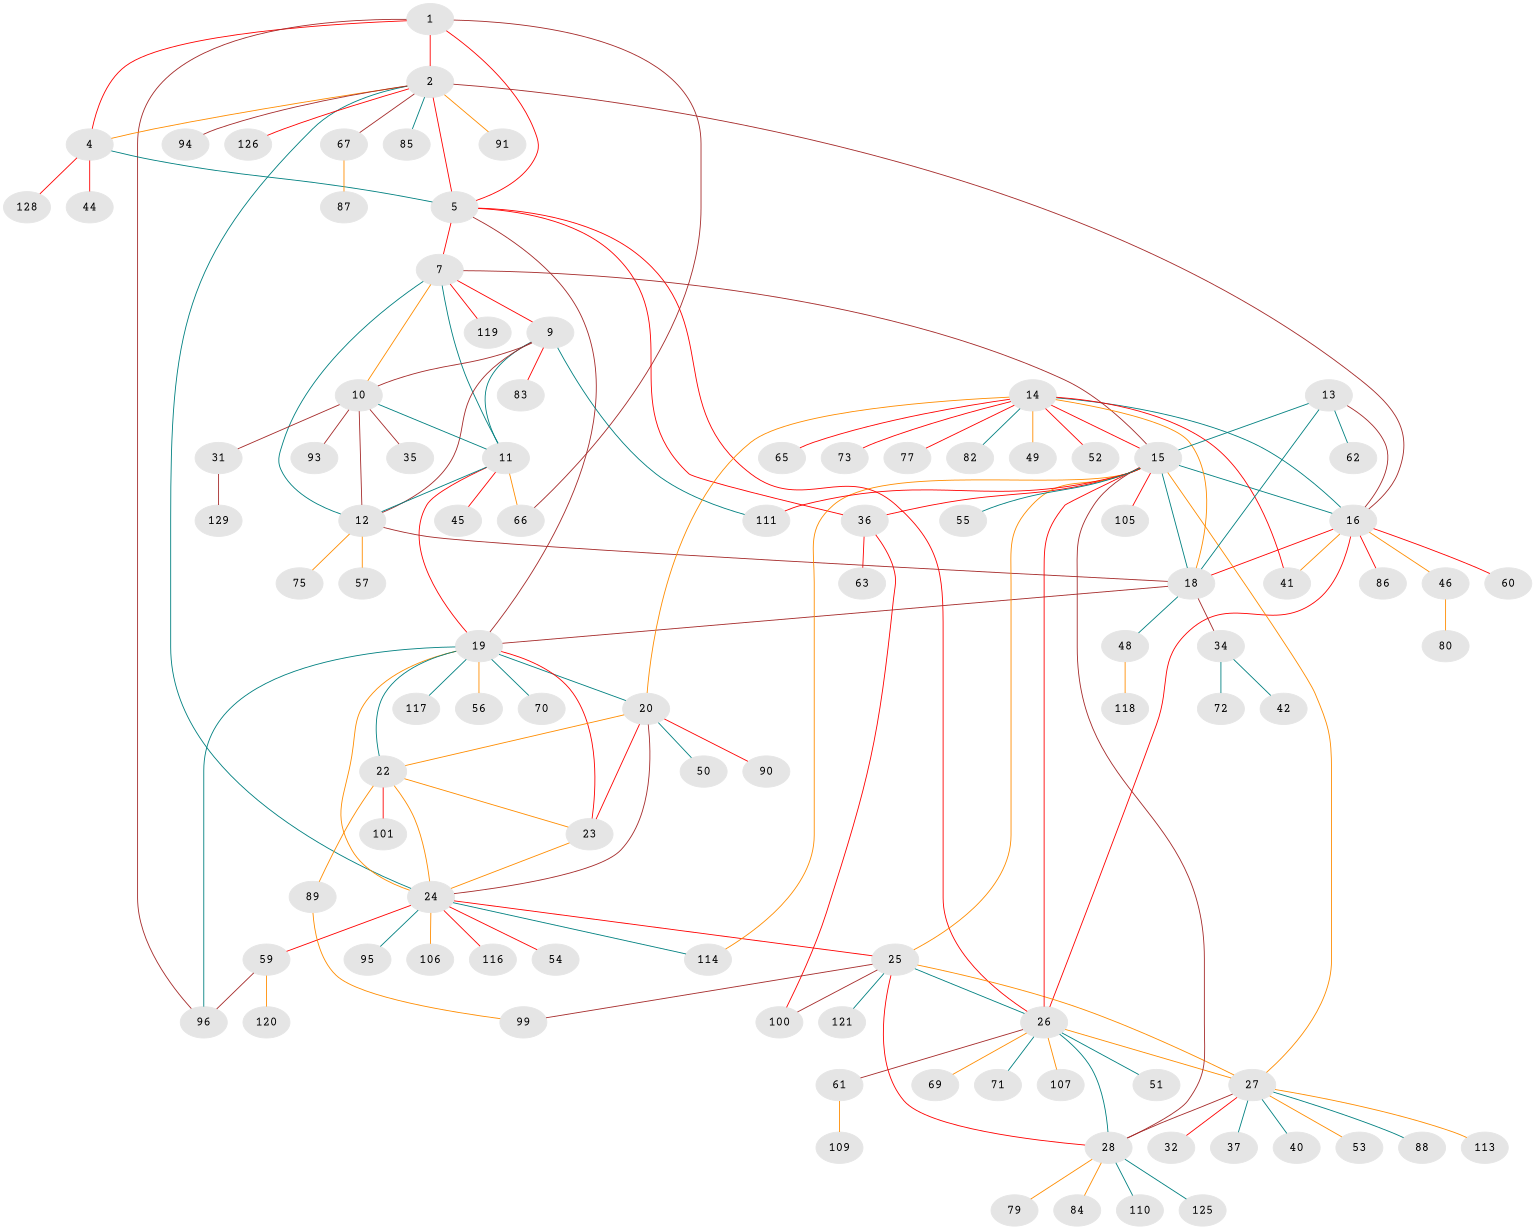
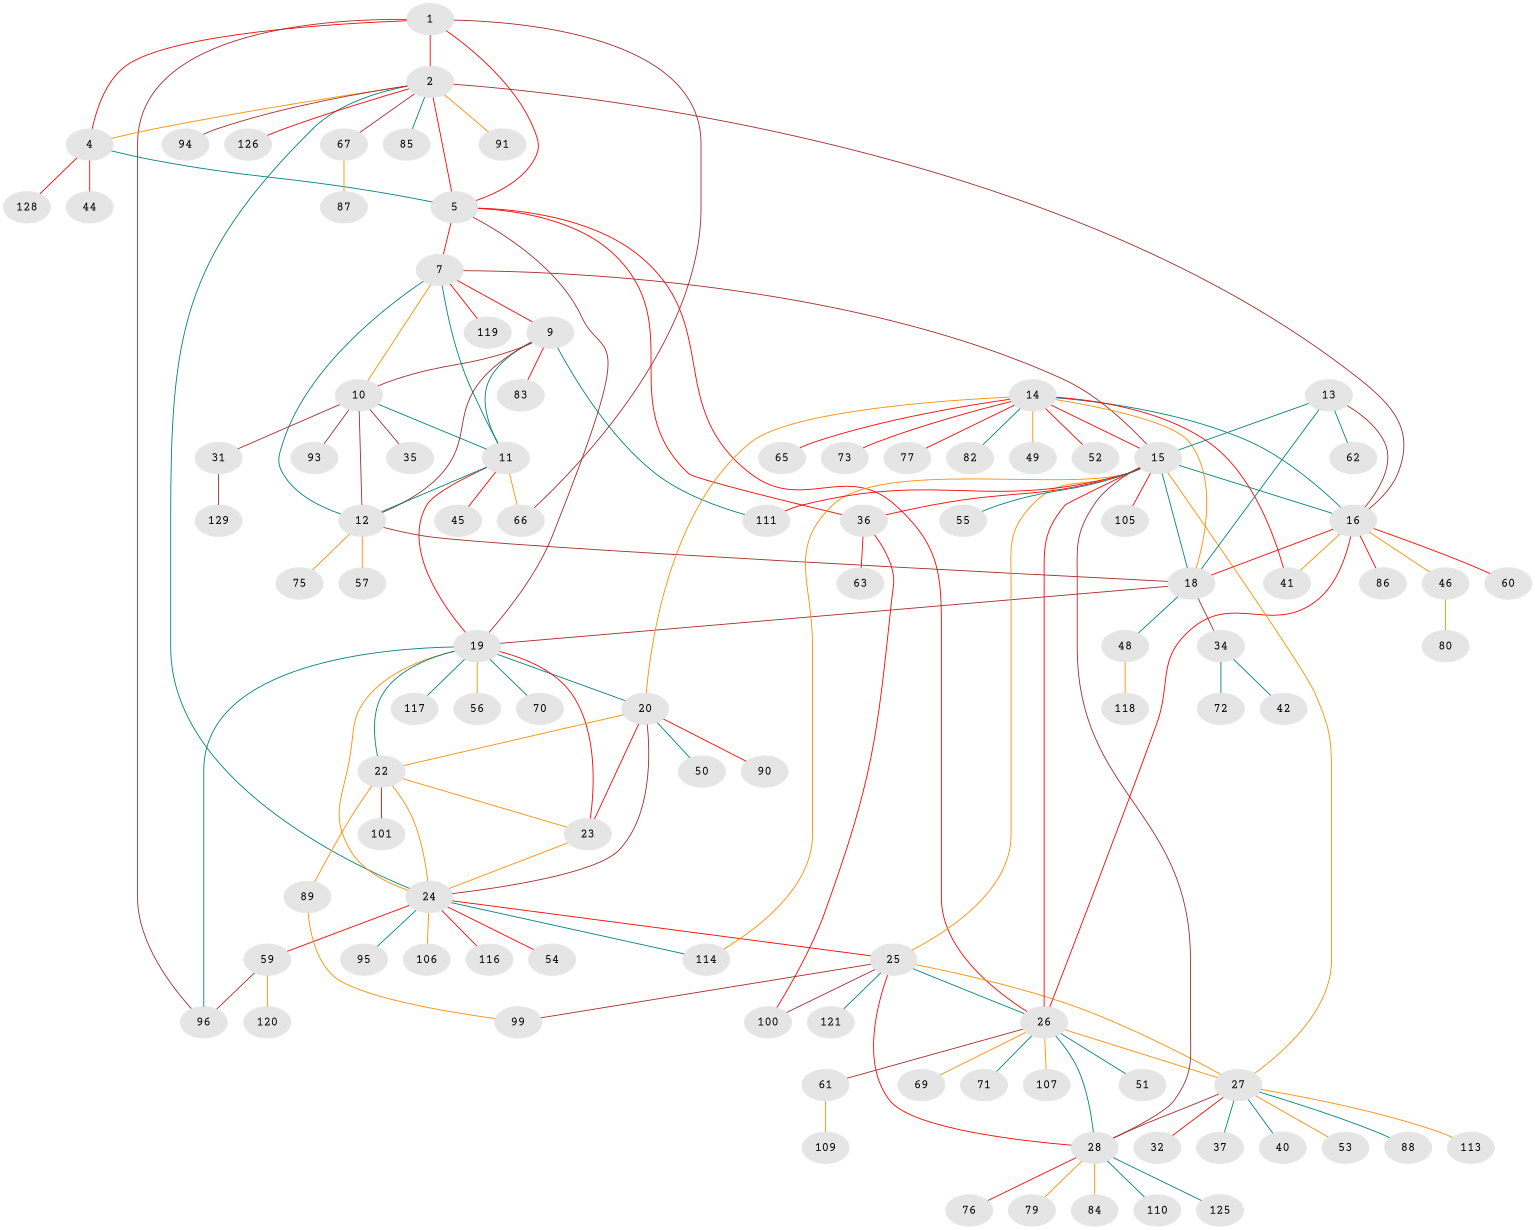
none -> (969, 1210)
